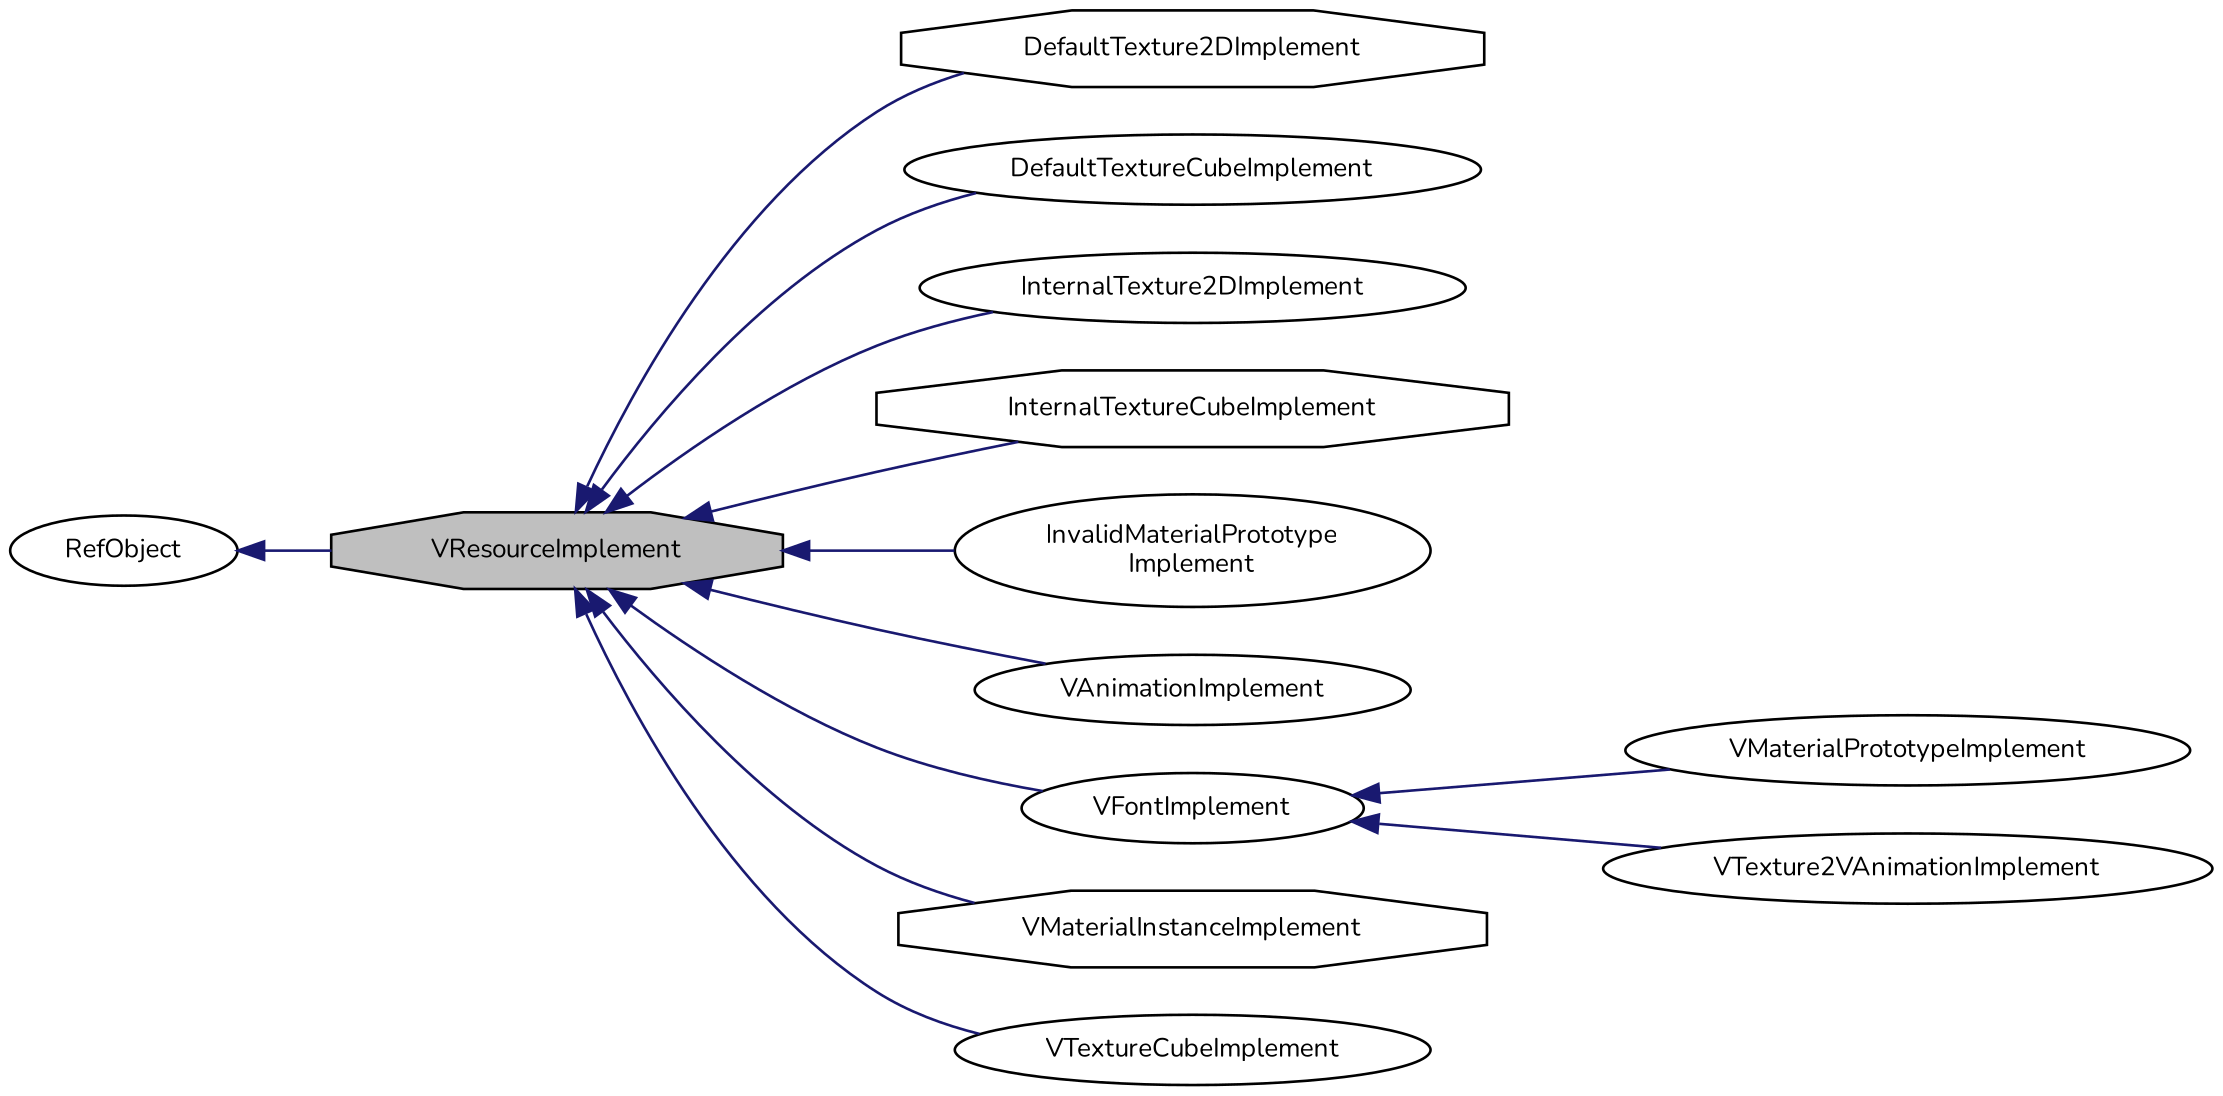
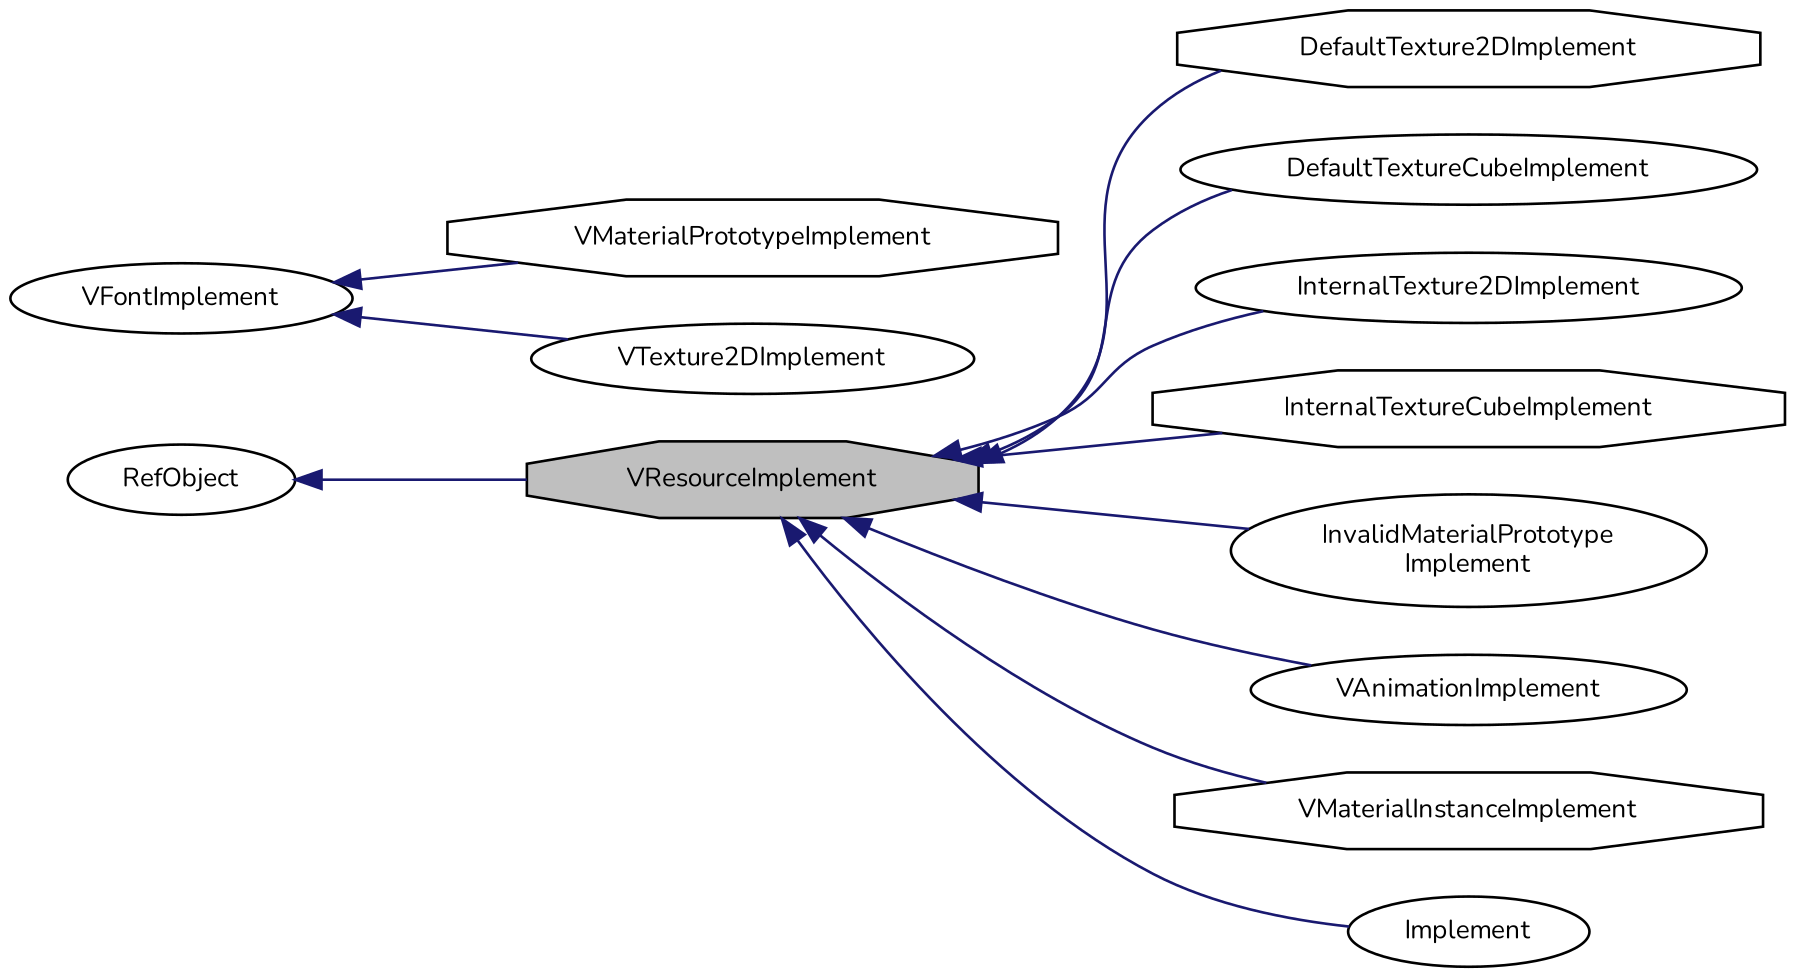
(825, 725) -> none
(1908, 750) -> (753, 238)
(1908, 869) -> (753, 359)
(1193, 1050) -> (1469, 932)
